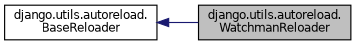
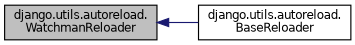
(184, 23) -> (184, 23)
